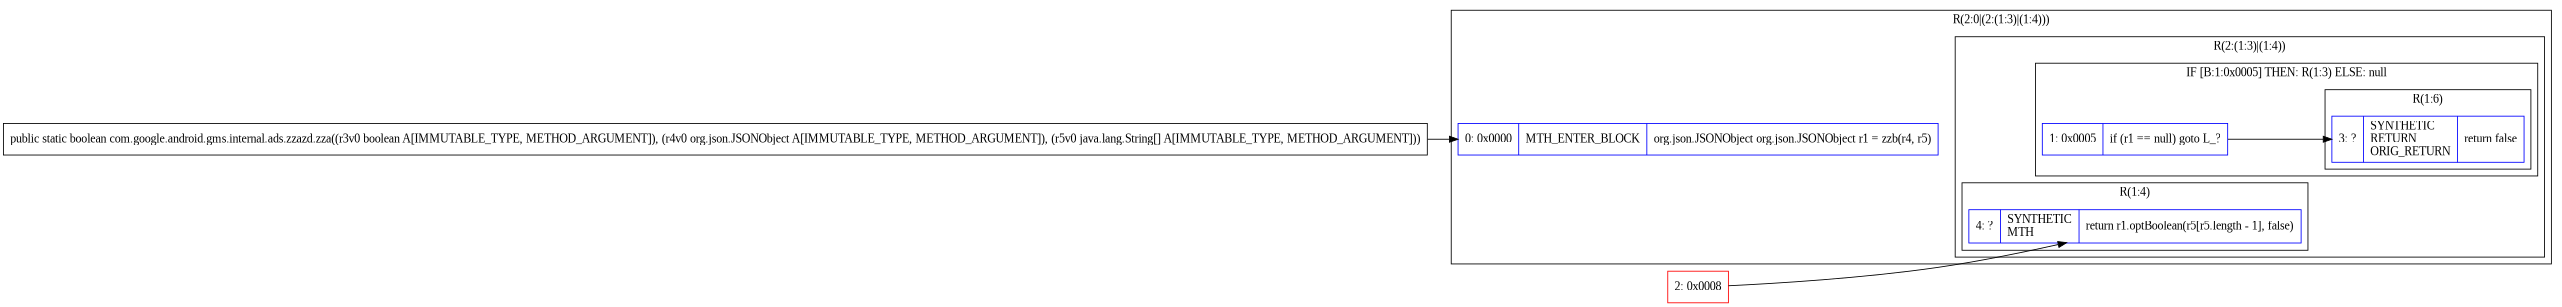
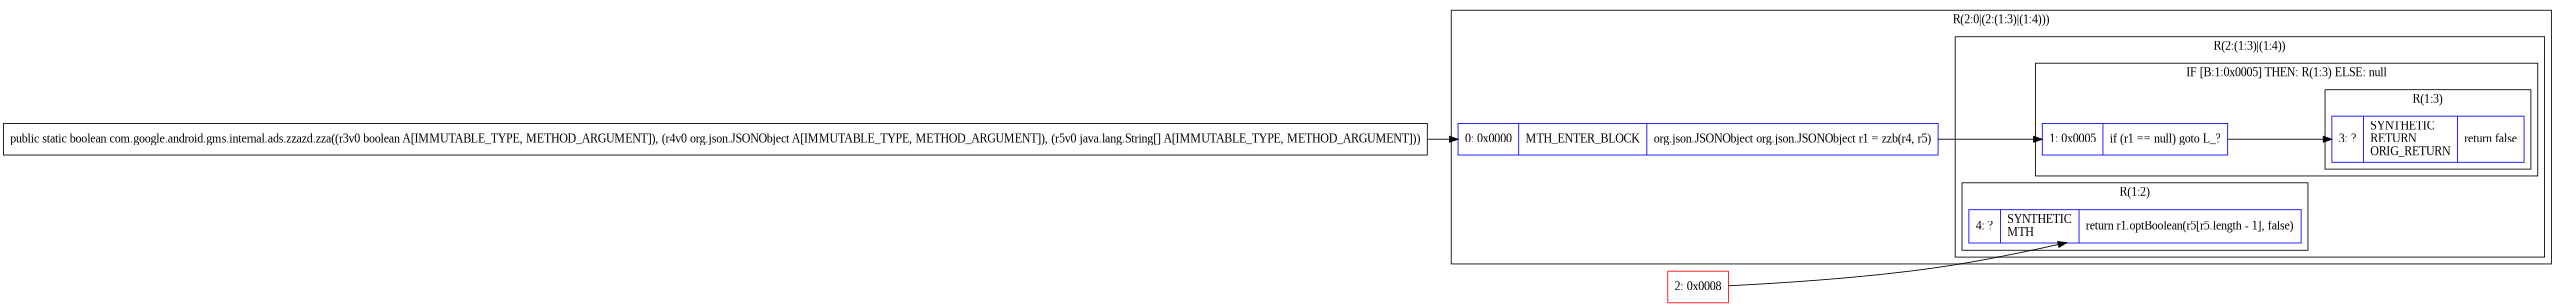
(2428, 100) -> (2428, 100)
none -> (1986, 139)
(2135, 193) -> (2135, 193)
